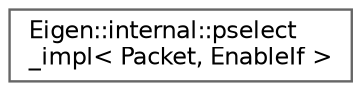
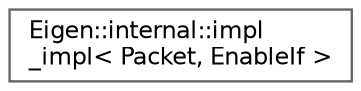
(181, 45) -> (181, 45)
